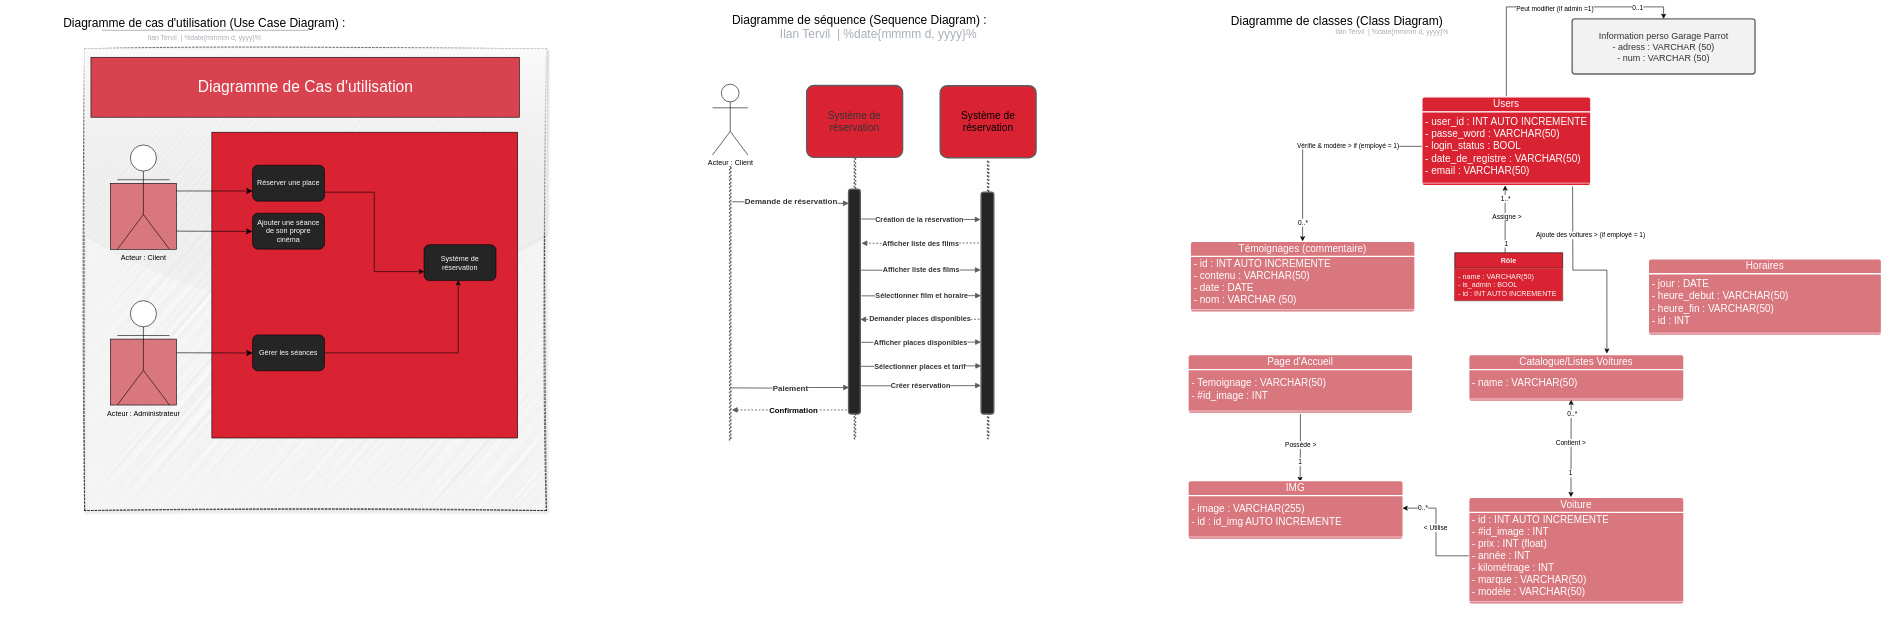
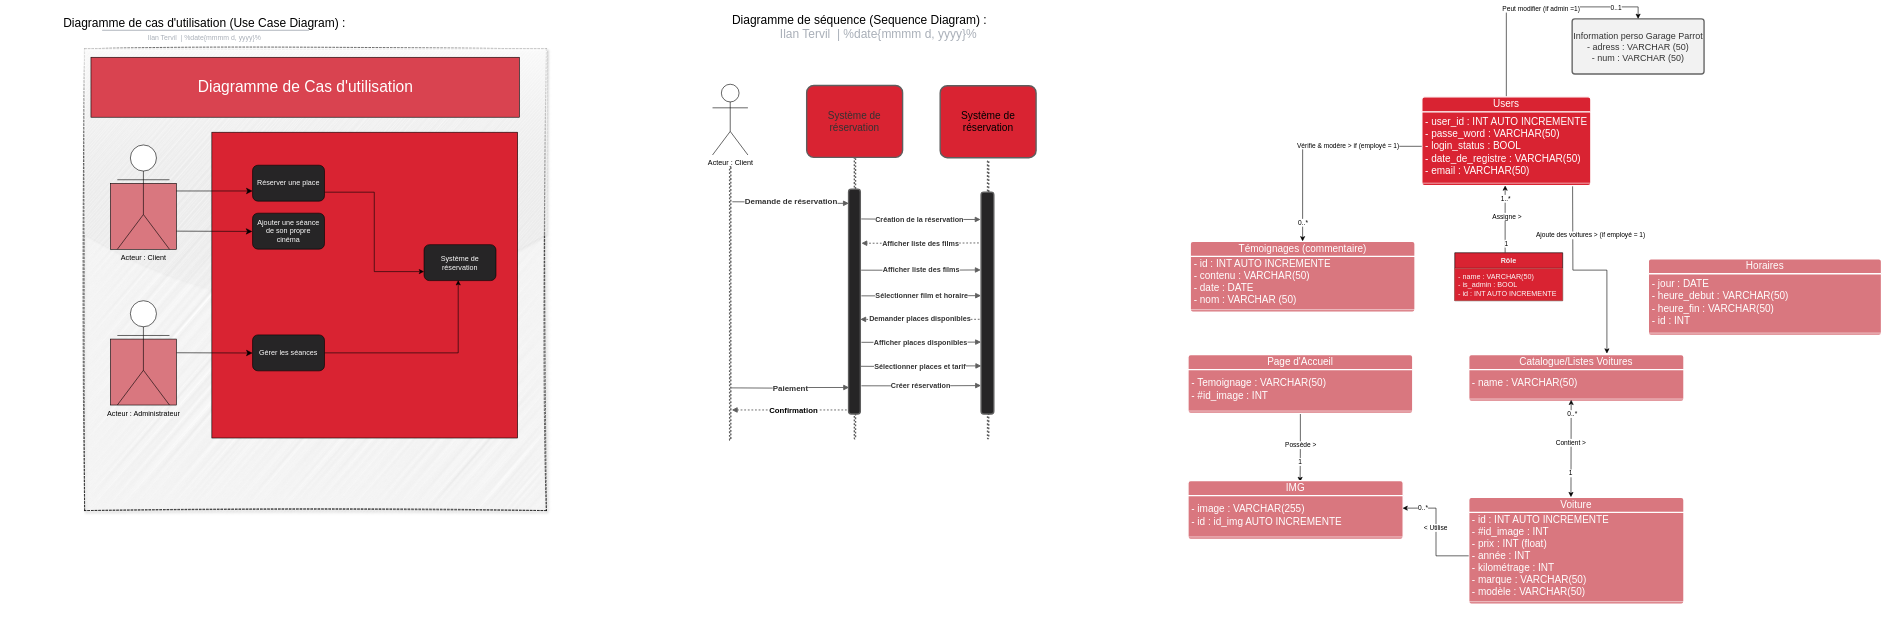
(1393, 32) -> none
(1664, 47) -> (1639, 47)
